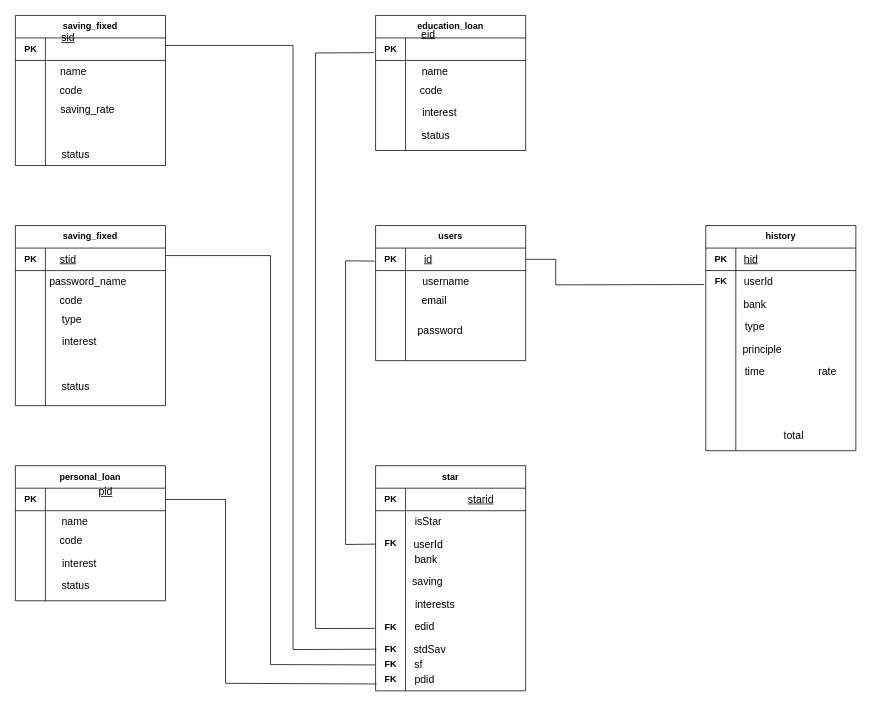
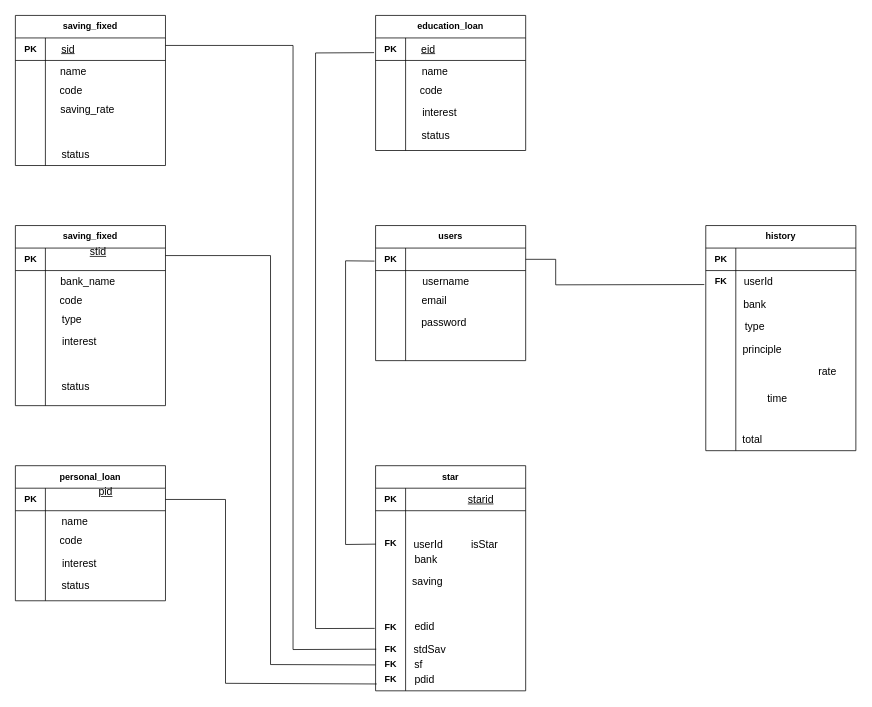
(428, 34) -> (428, 49)
(68, 38) -> (68, 49)
(68, 259) -> (98, 252)
(428, 259) -> none
(750, 259) -> none
(72, 282) -> (72, 282)
(435, 330) -> (439, 323)
(754, 372) -> (777, 398)
(792, 435) -> (750, 439)
(428, 522) -> (484, 544)
(432, 604) -> none
